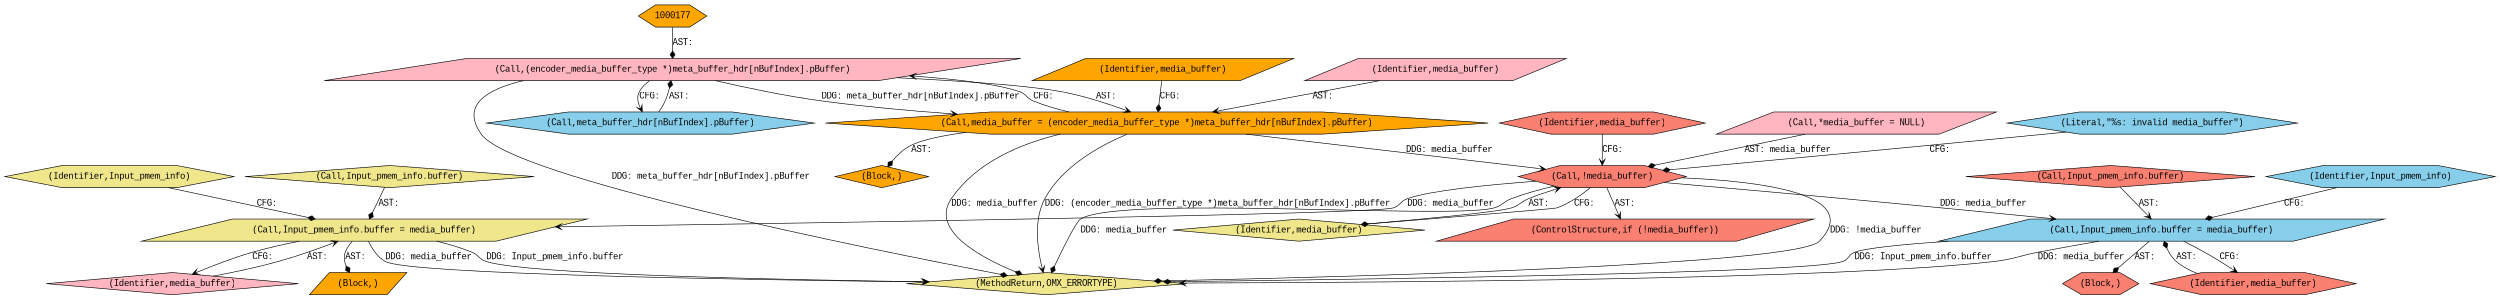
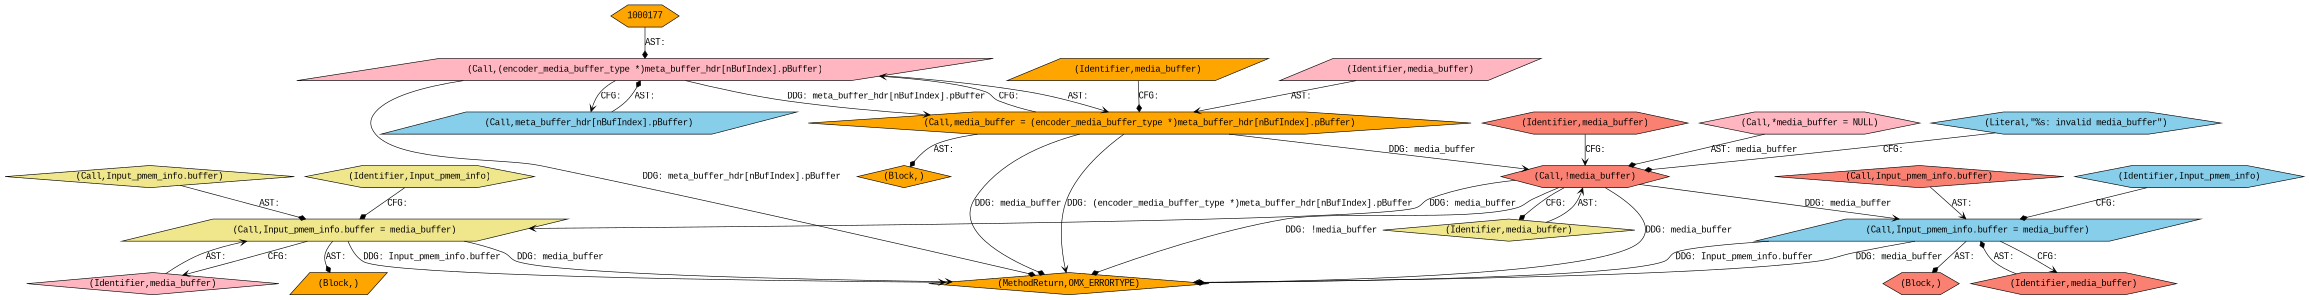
(650, 123) -> (589, 123)
(1856, 123) -> (1810, 123)
(1625, 230) -> none
(1047, 284) -> (1069, 284)
